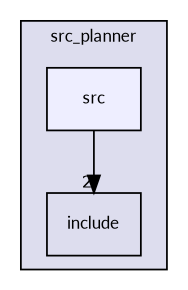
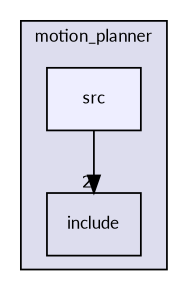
(94, 37) -> (94, 37)
